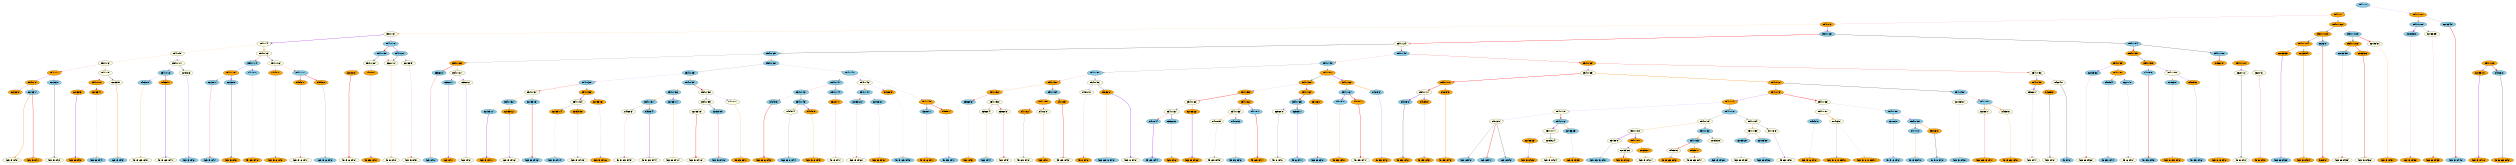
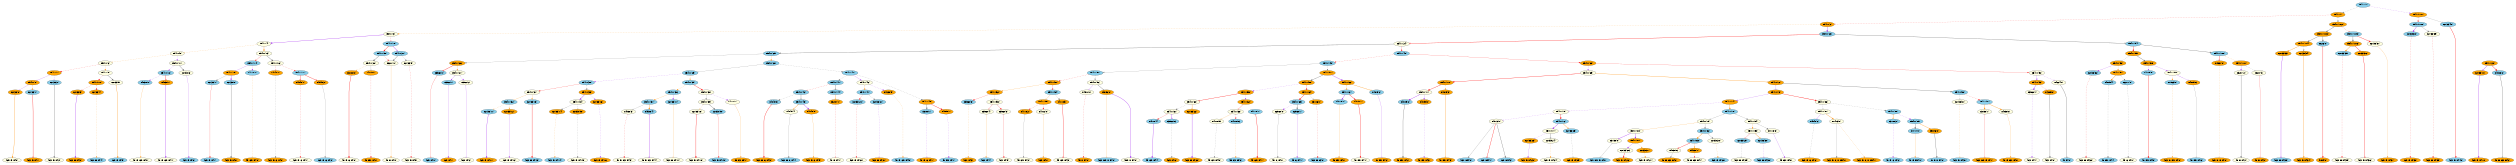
(1250, 106) -> none
(24, 126) -> (14, 125)
